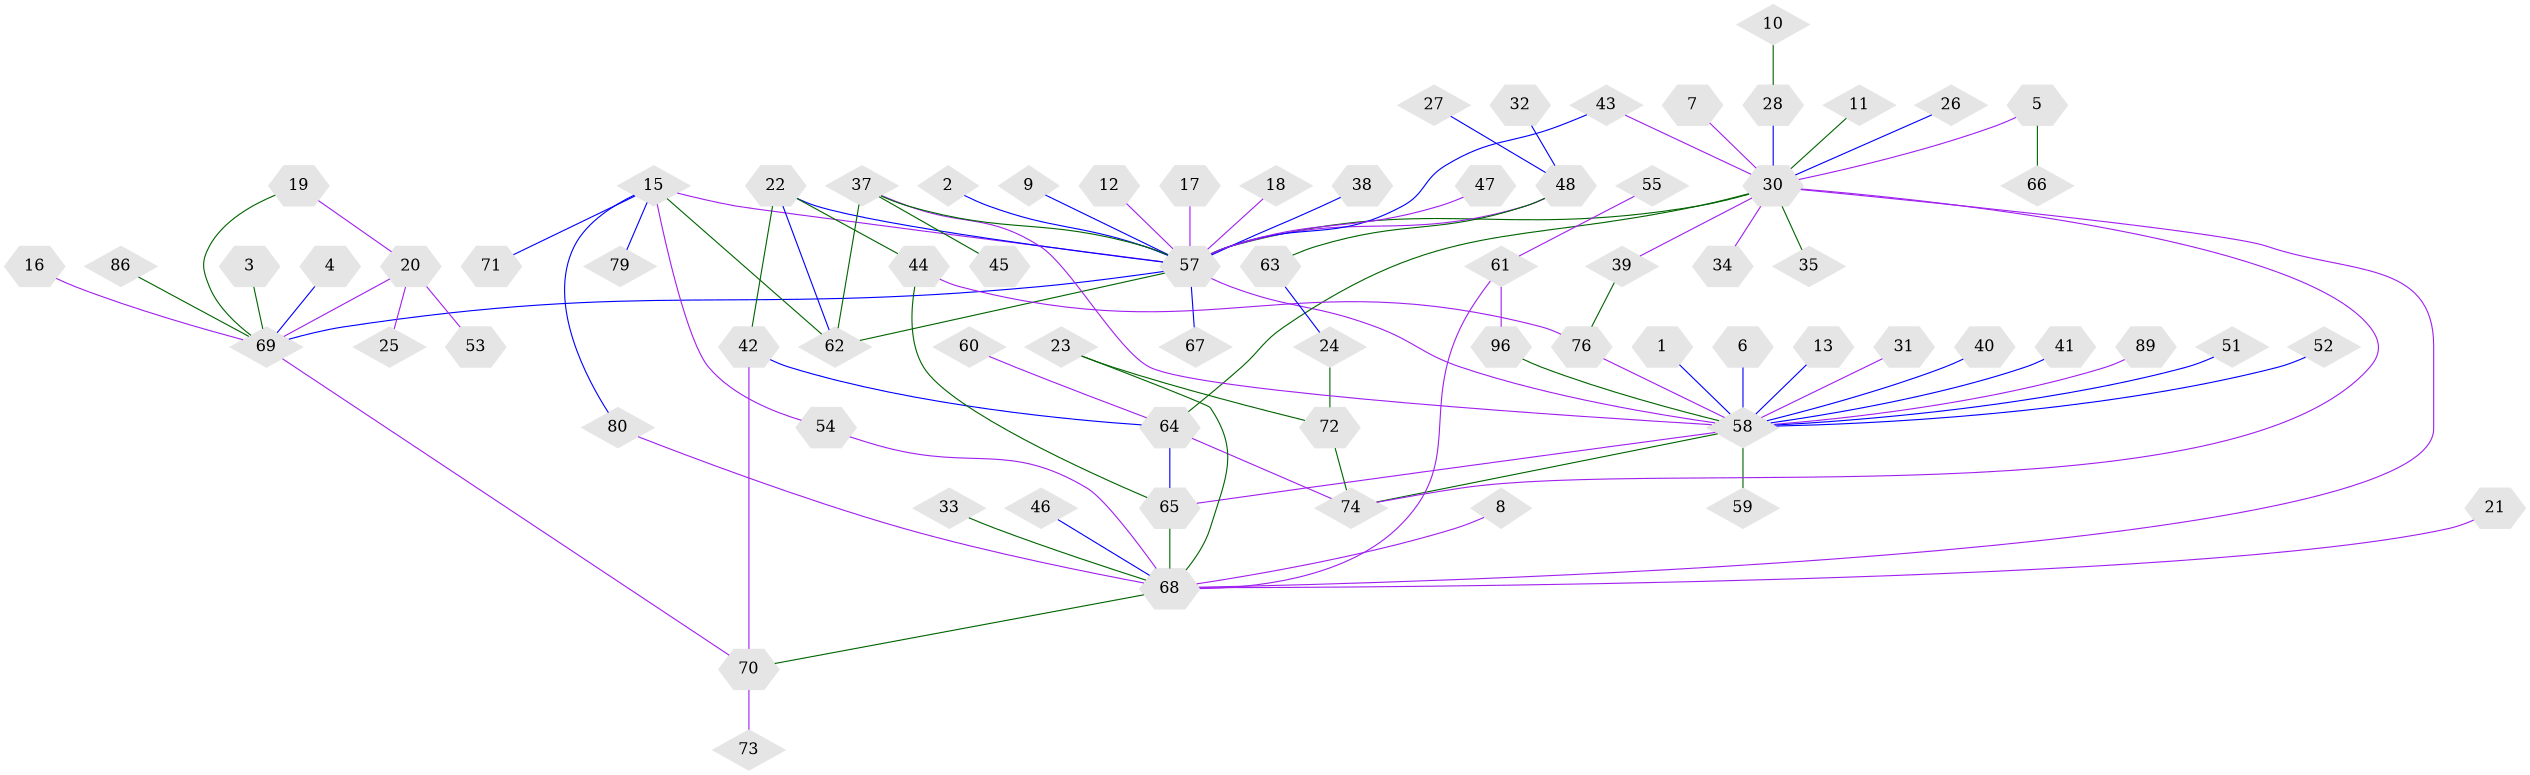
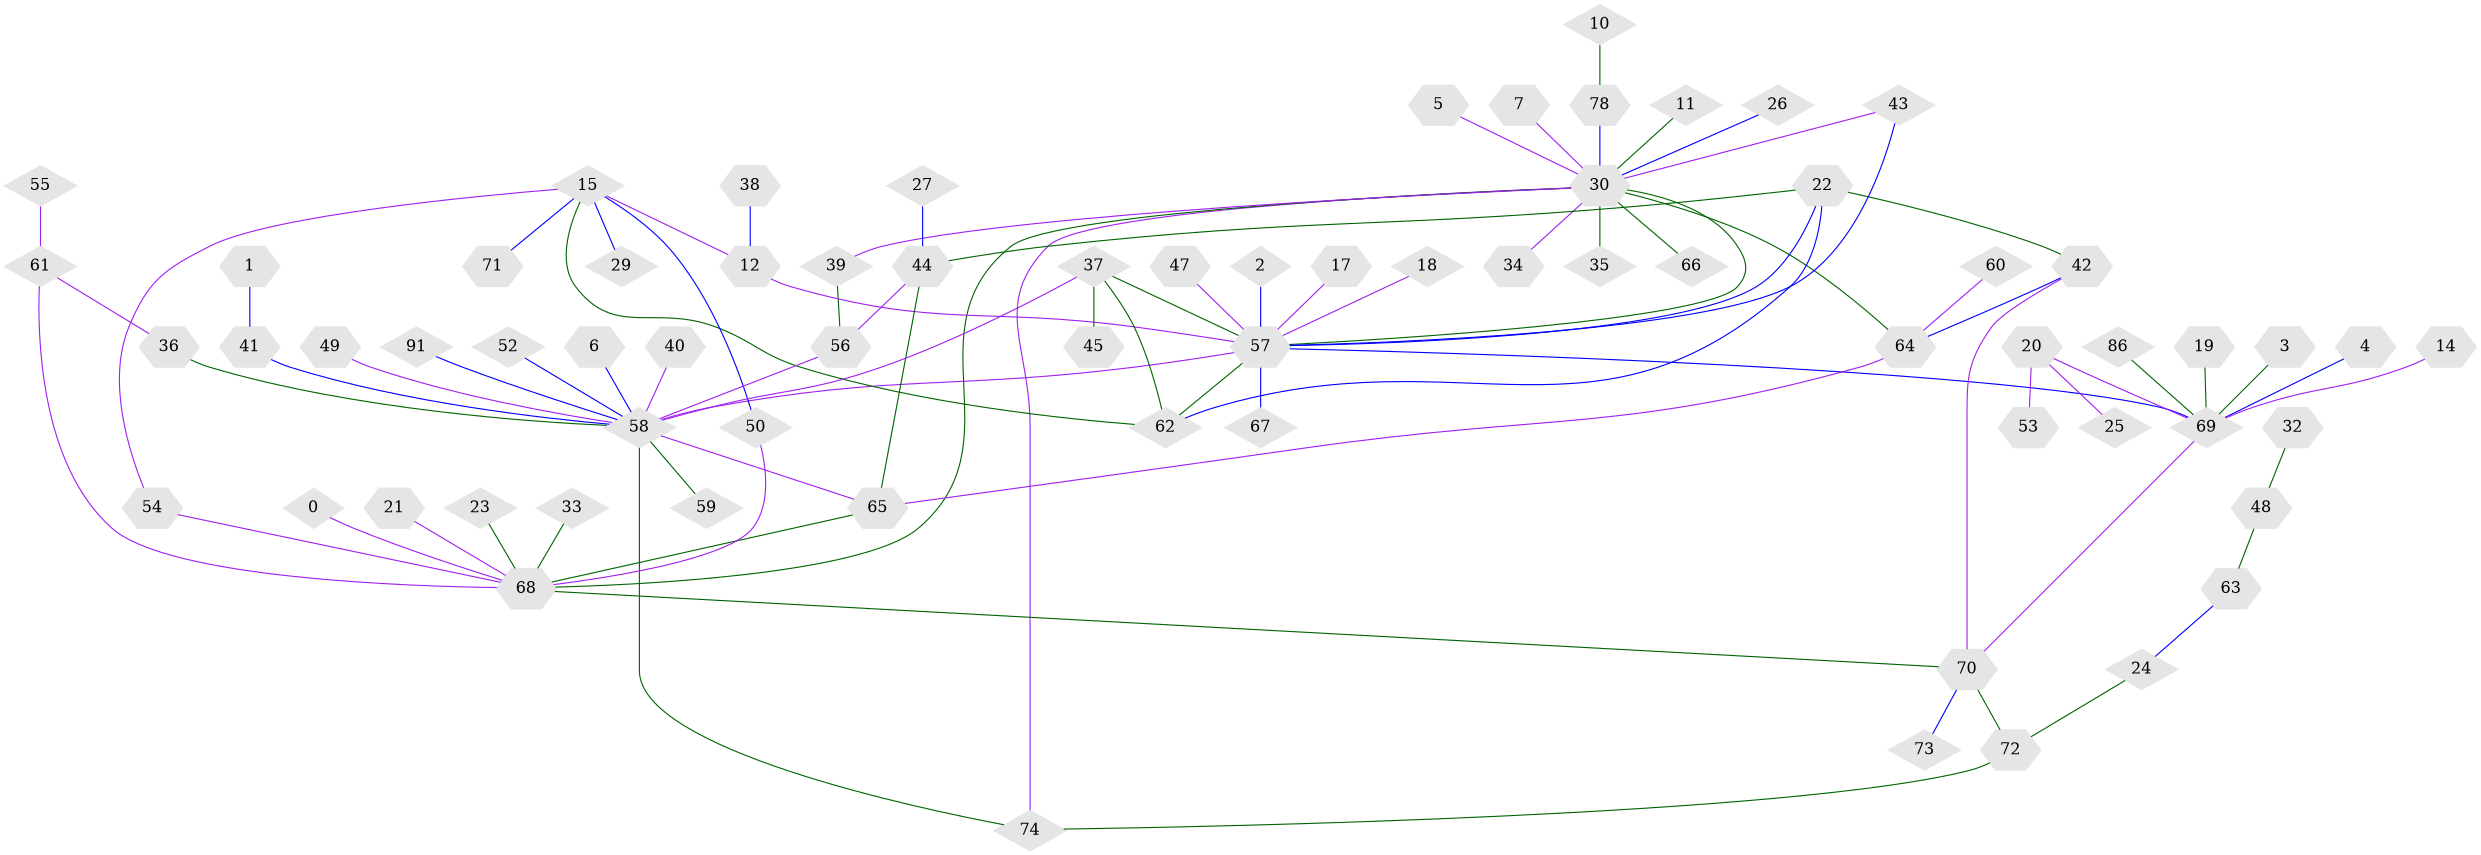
(1773, 105) -> (1600, 105)
(1543, 146) -> (2277, 468)
(2037, 146) -> (1648, 228)
(1505, 149) -> (923, 226)
(1029, 186) -> none
(810, 216) -> (667, 225)
(355, 226) -> none
(1276, 226) -> (750, 226)
(1378, 226) -> none
(35, 266) -> (2446, 347)
(620, 266) -> (621, 266)
(1501, 347) -> (169, 347)
(1582, 347) -> (841, 347)
(1824, 347) -> none
(1904, 347) -> none
(2146, 347) -> (330, 347)
(2232, 347) -> (417, 347)
(1705, 389) -> (250, 307)
(1193, 391) -> (1989, 710)
(1866, 393) -> (656, 389)
(618, 428) -> (756, 428)
(1170, 468) -> (1396, 437)
(1262, 468) -> none
(1041, 508) -> none
(1501, 508) -> (314, 508)
(2210, 516) -> (976, 292)
(749, 710) -> (1945, 712)
